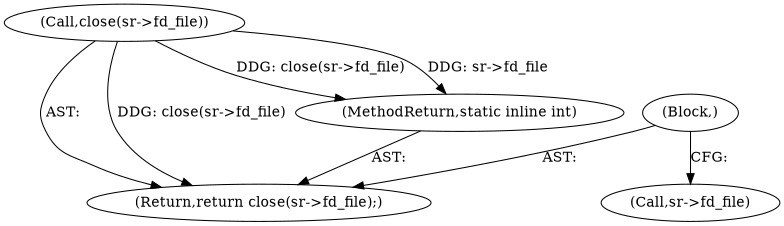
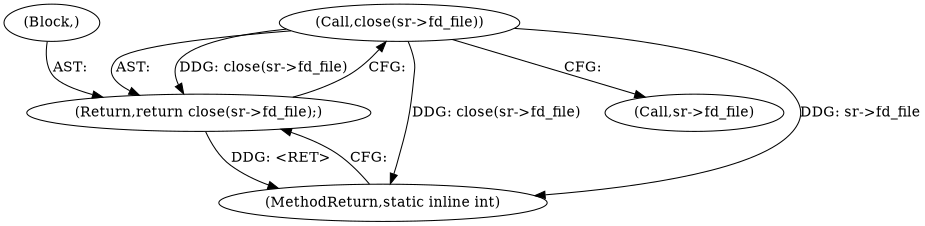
none -> (340, 80)
(691, 153) -> (544, 67)
(391, 158) -> (371, 158)
none -> (231, 166)
